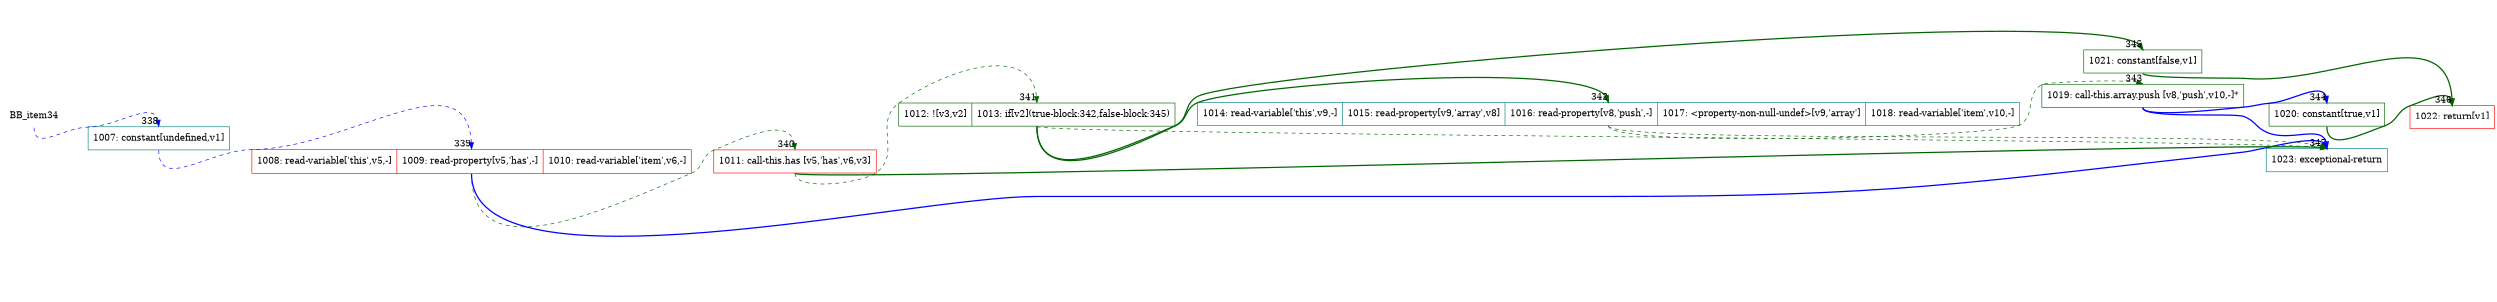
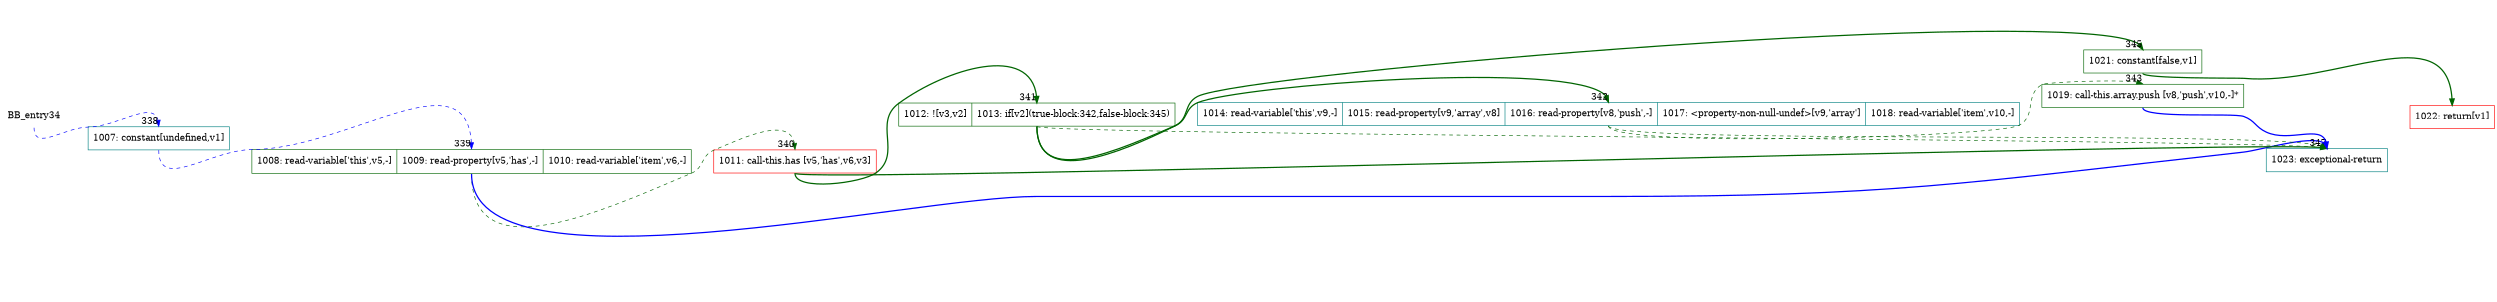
(898, 104) -> (898, 104)
(2327, 115) -> none
(34, 116) -> (34, 116)
(472, 161) -> (472, 161)
